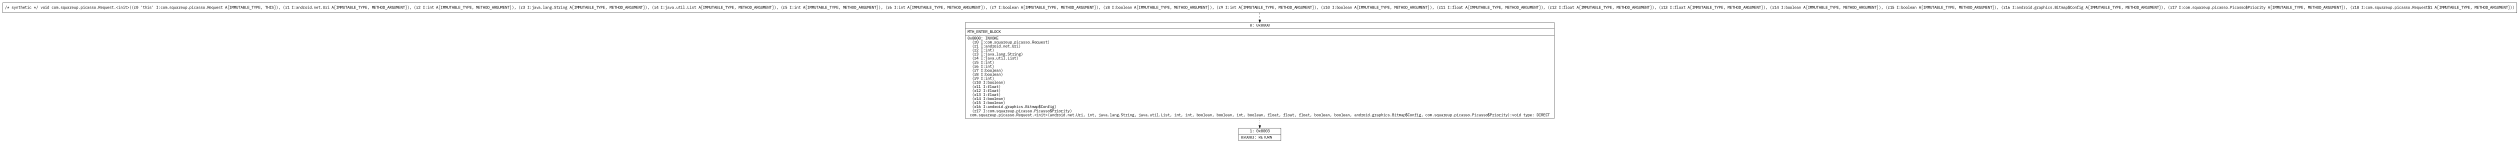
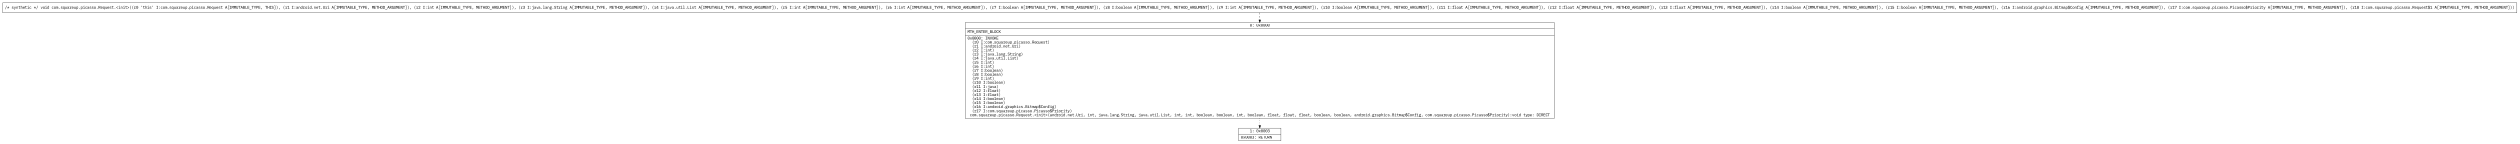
(984, 87) -> (983, 87)
